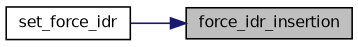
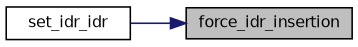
(68, 23) -> (68, 23)
